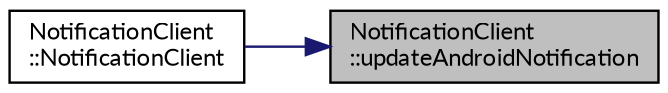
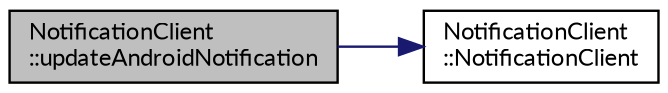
(275, 47) -> (368, 47)
